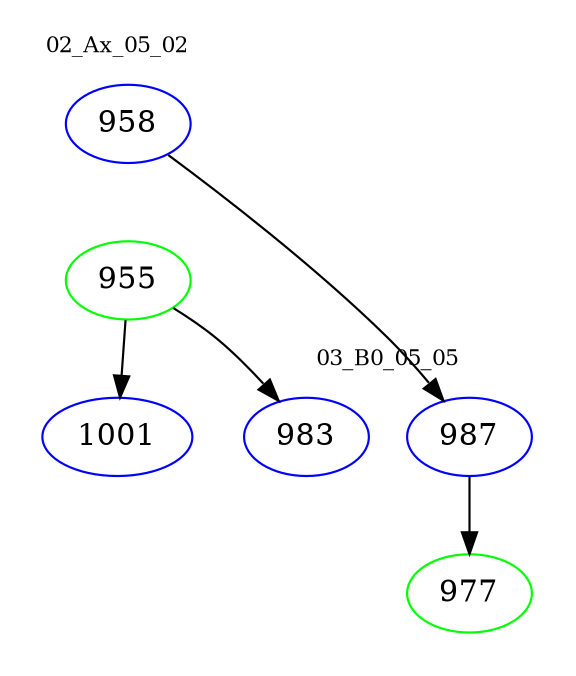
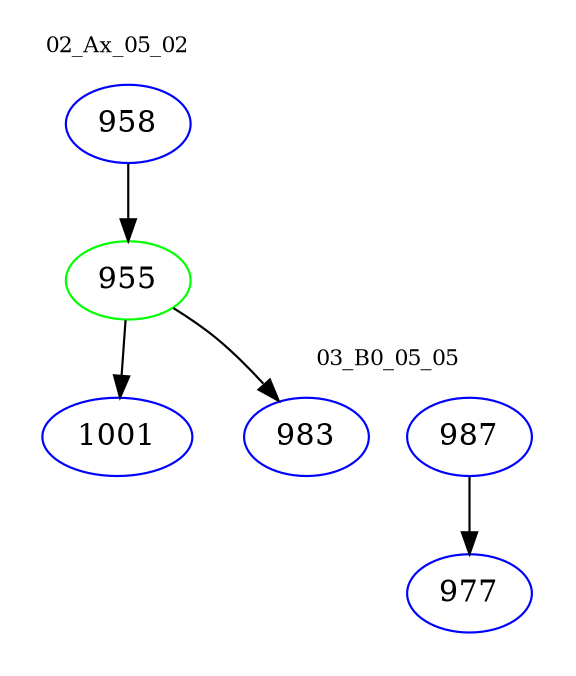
(304, 262) -> (128, 191)
(470, 593) -> (470, 593)
